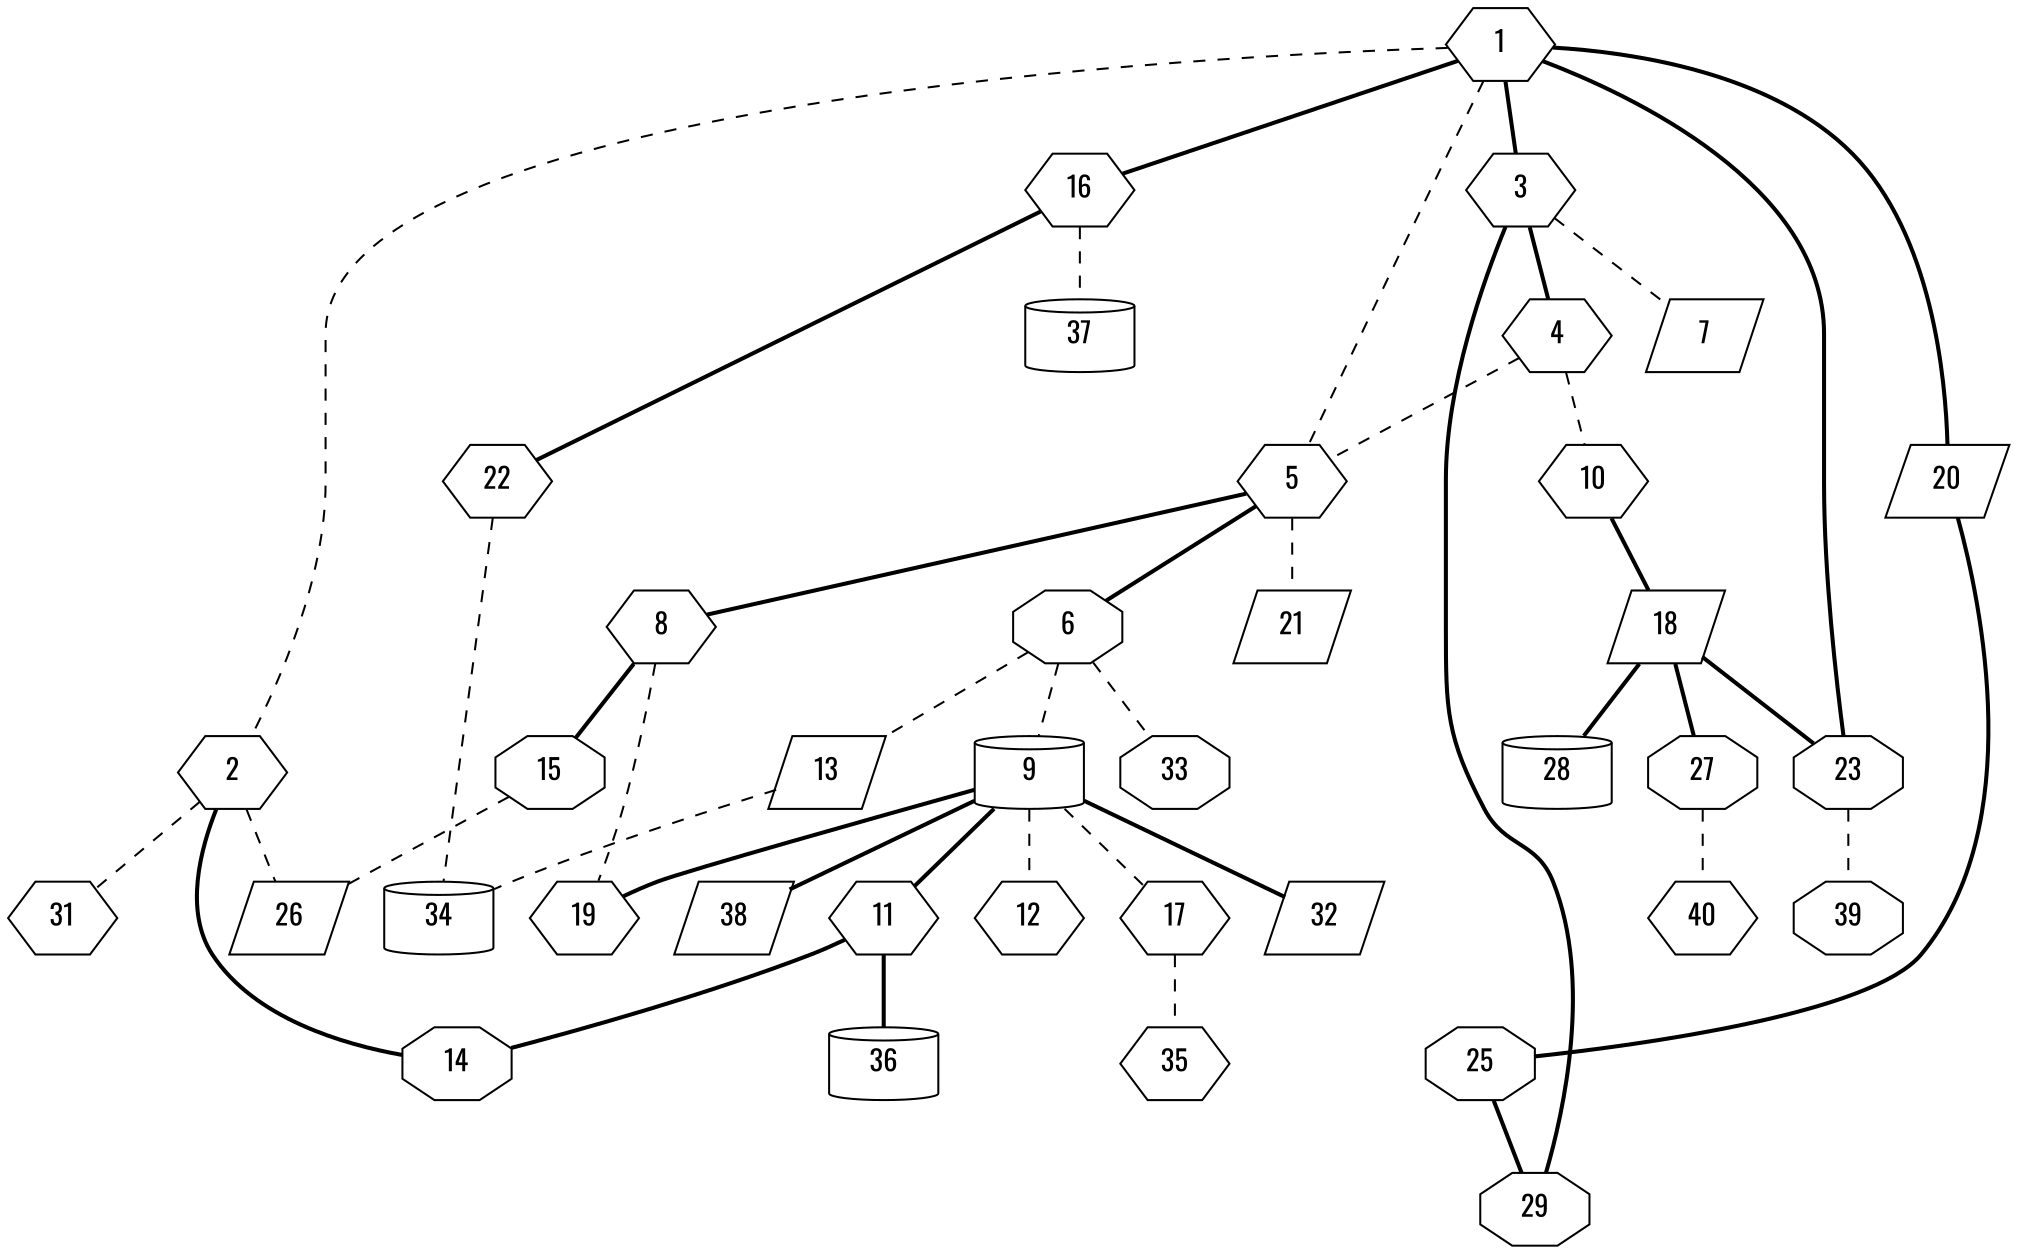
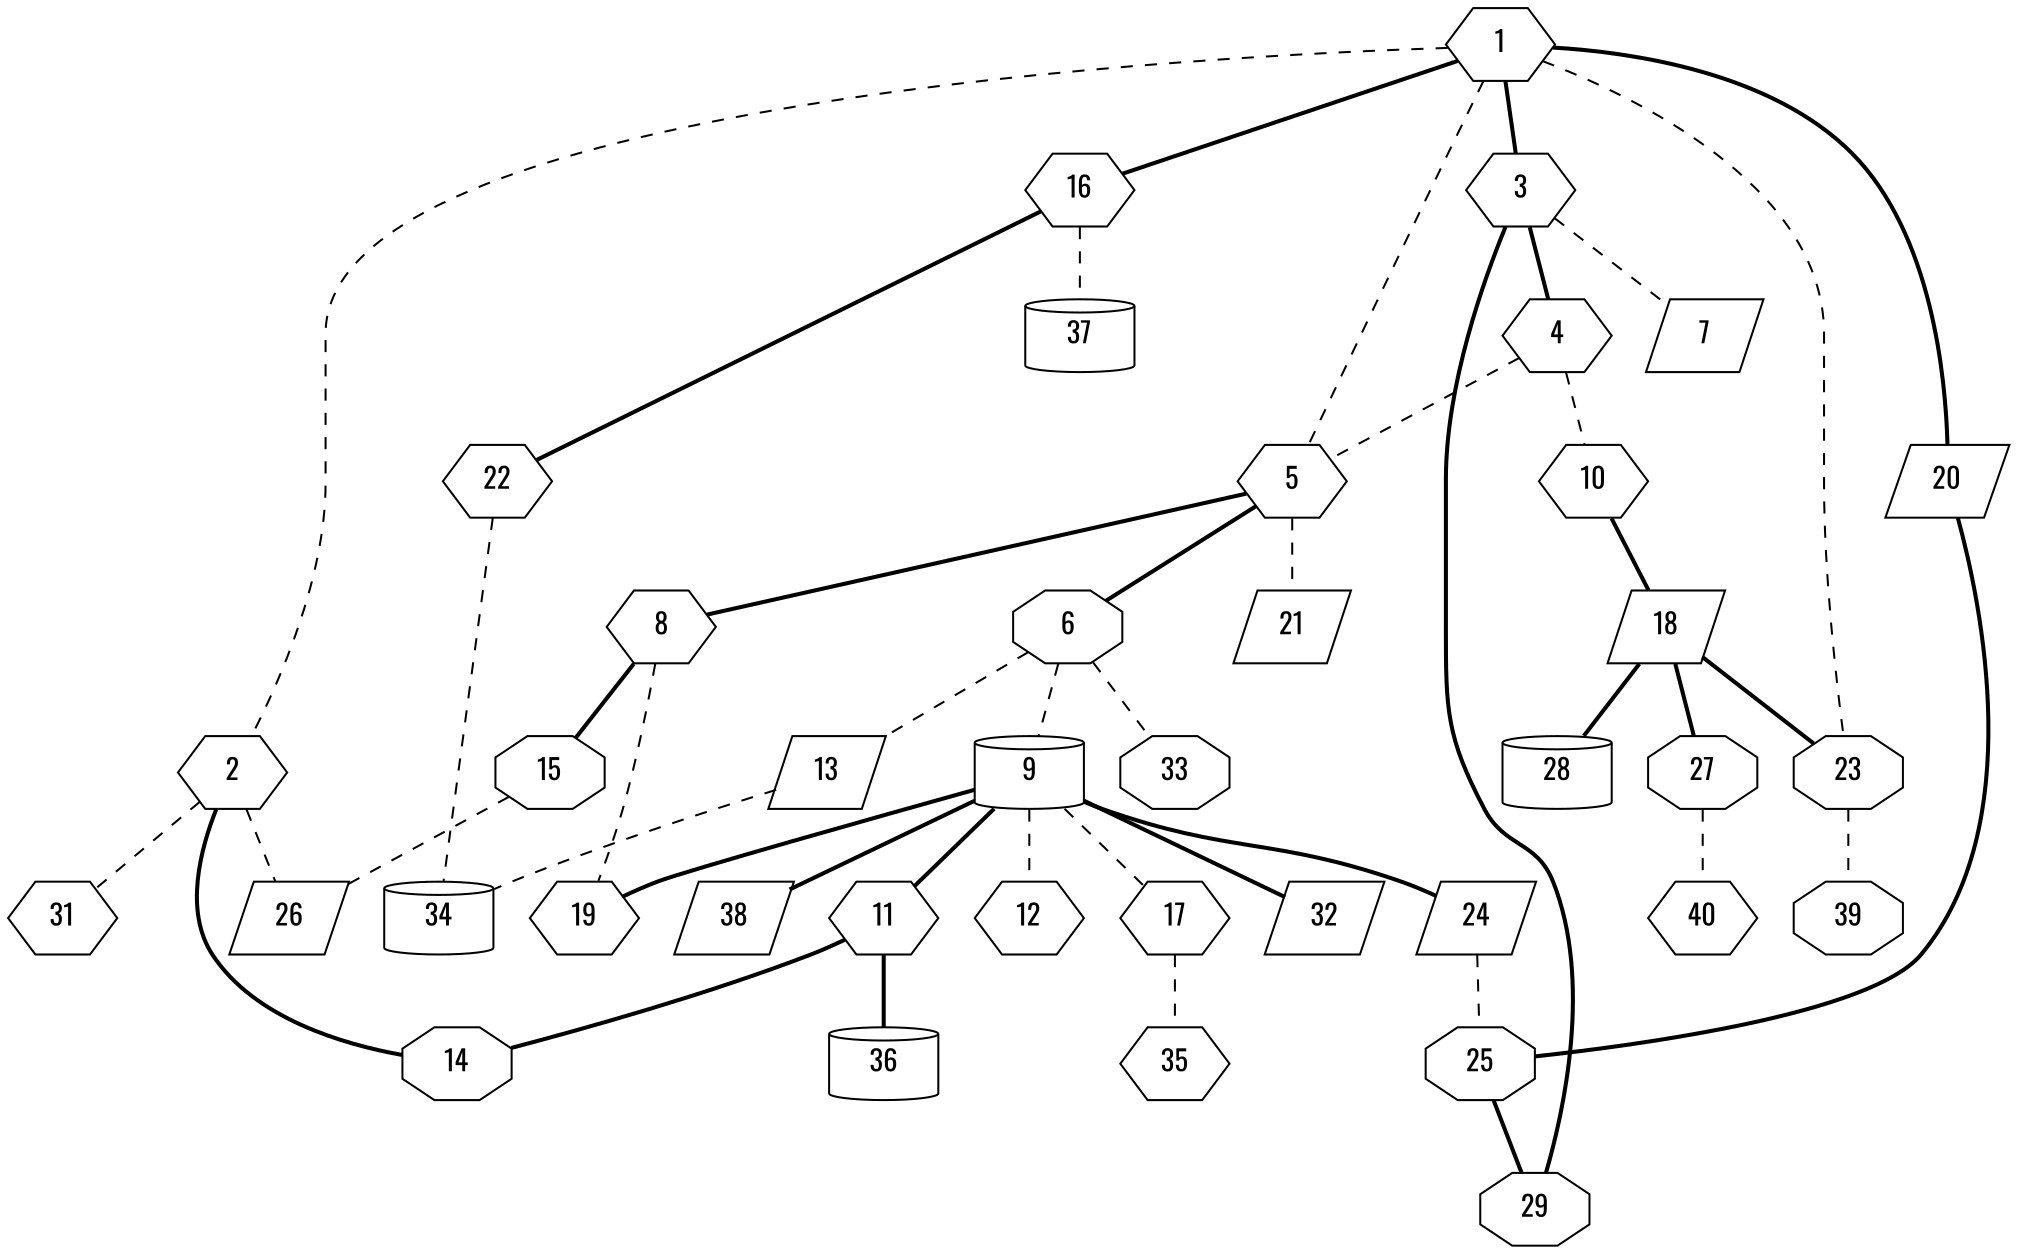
(1823, 328) -> (1823, 328)
none -> (1476, 918)
